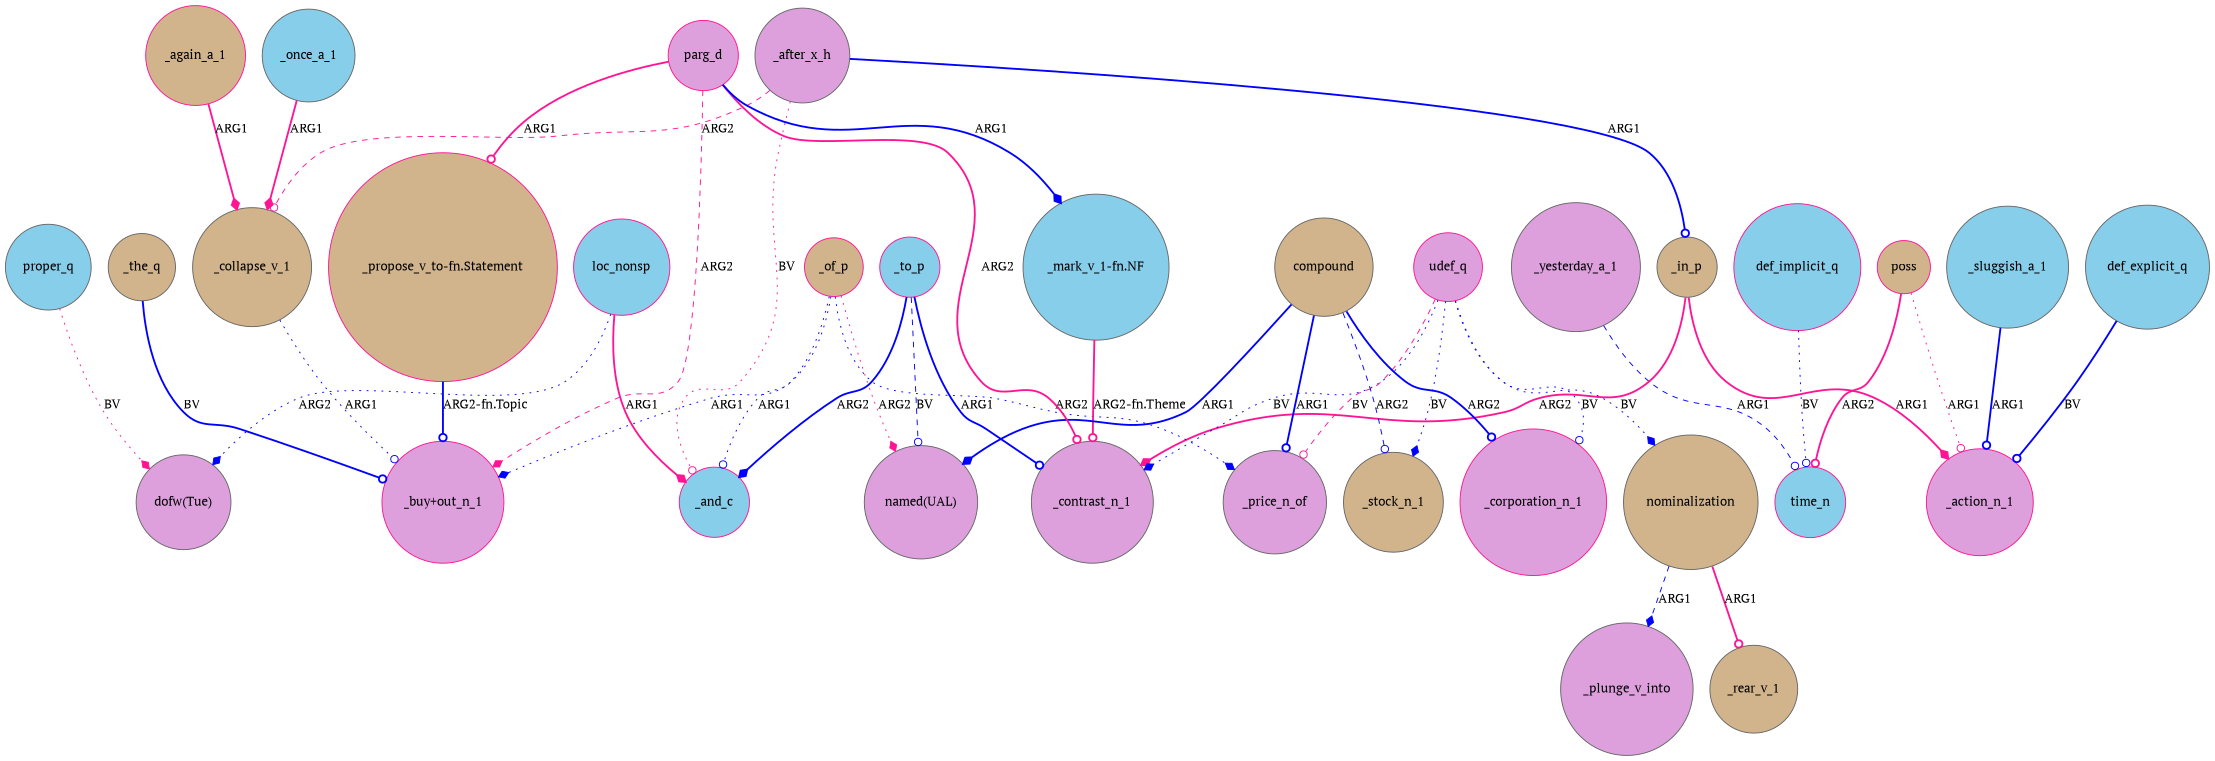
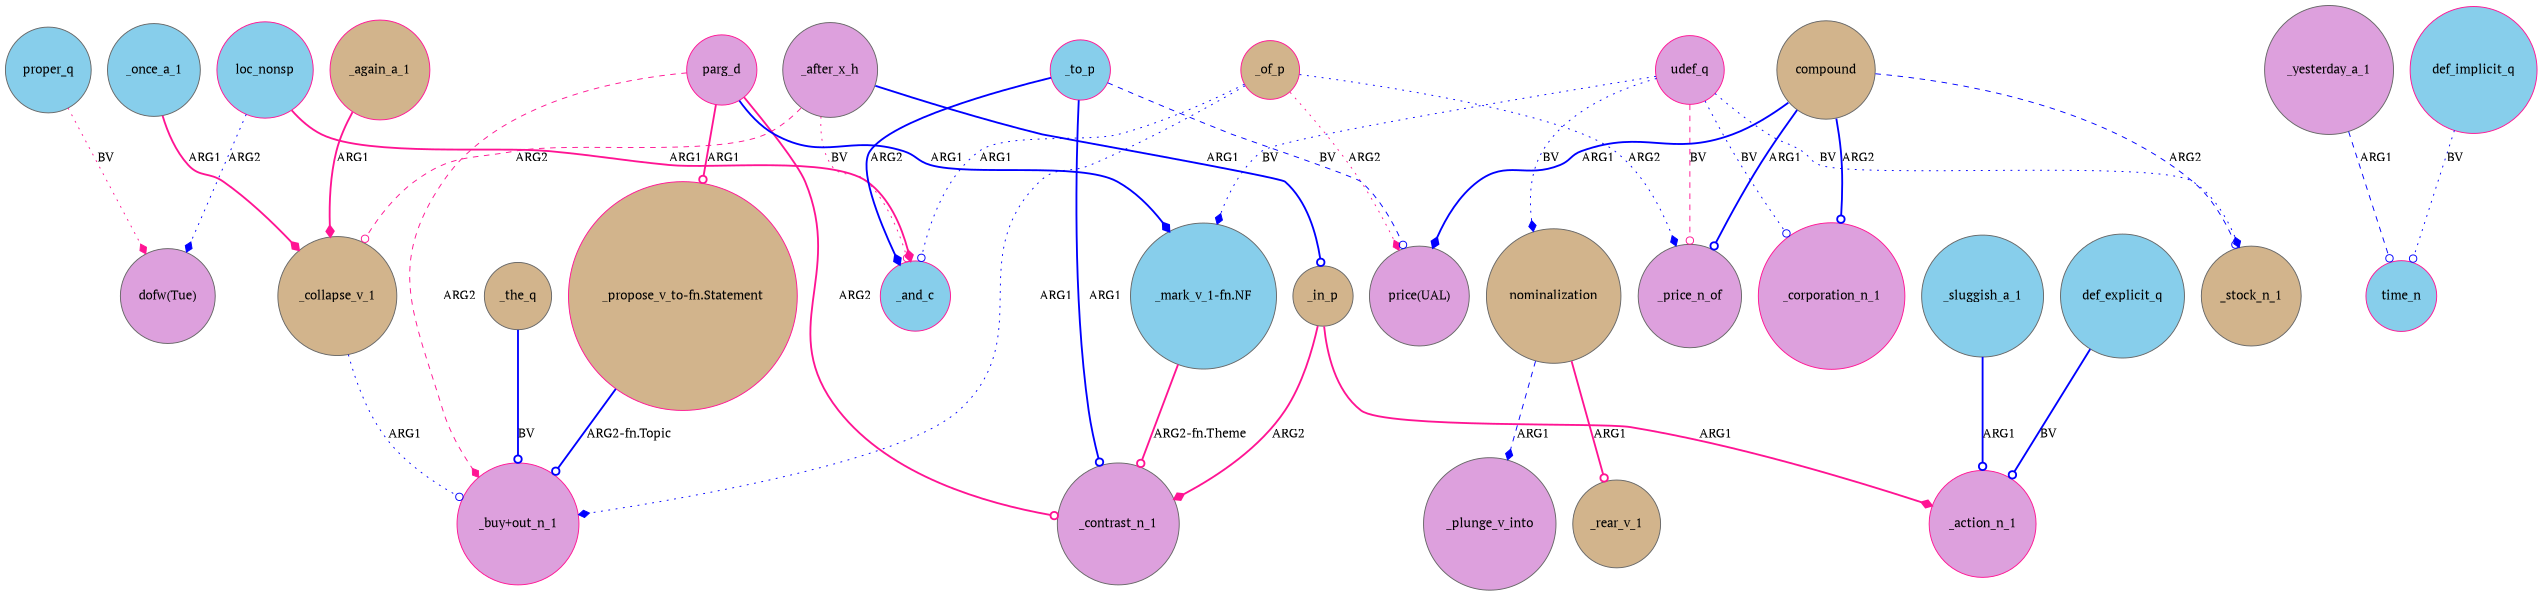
(1904, 267) -> none
(1310, 393) -> (1421, 116)
(921, 502) -> (1419, 296)
